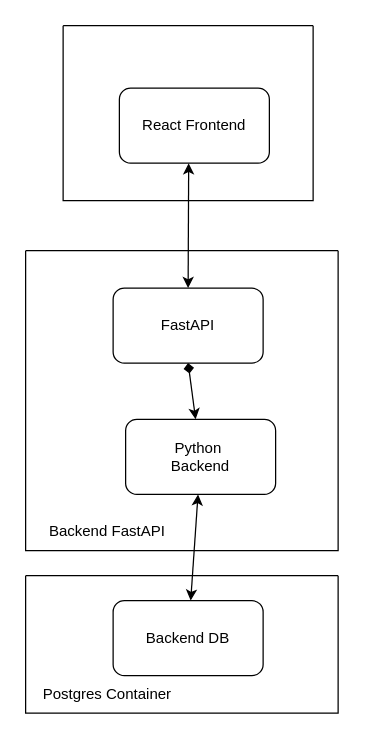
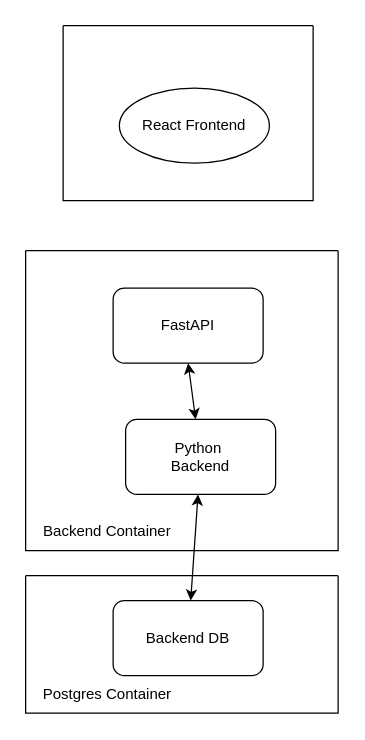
(194, 126) -> (194, 126)
(188, 226) -> none
(190, 374) -> (189, 373)
(108, 532) -> (108, 532)
